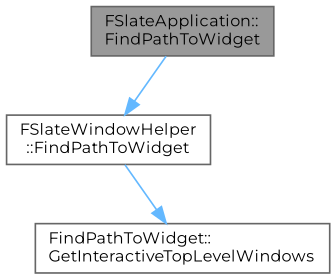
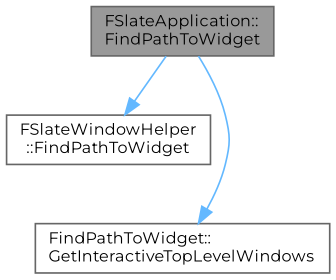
(141, 187) -> (229, 132)
